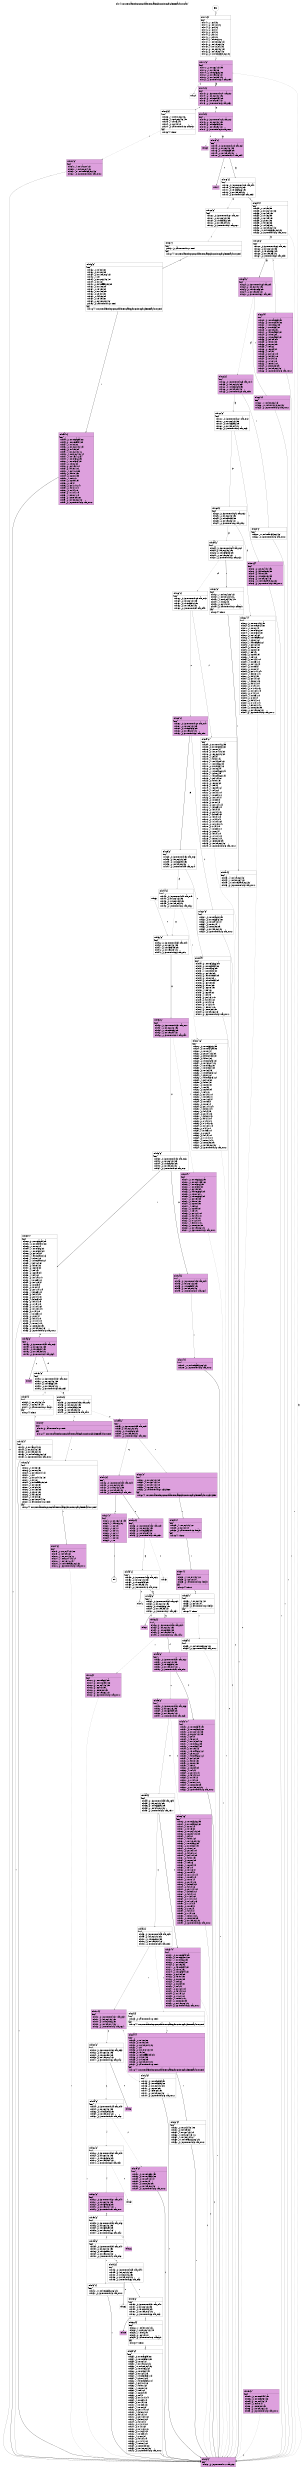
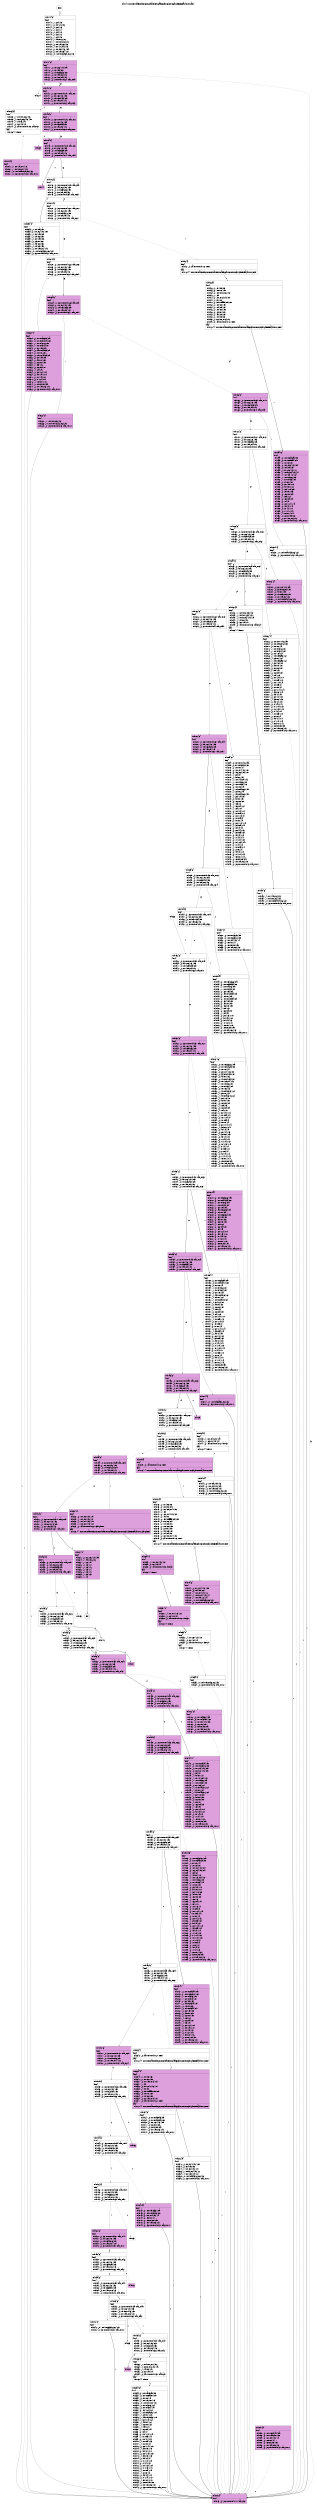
(270, 237) -> (63, 239)
(39, 1335) -> (184, 1322)
